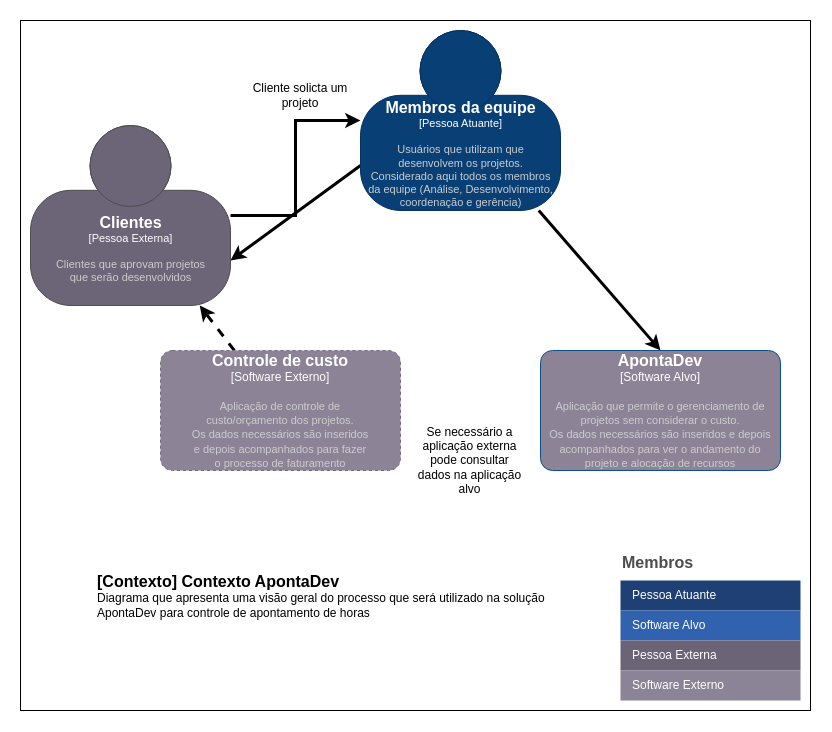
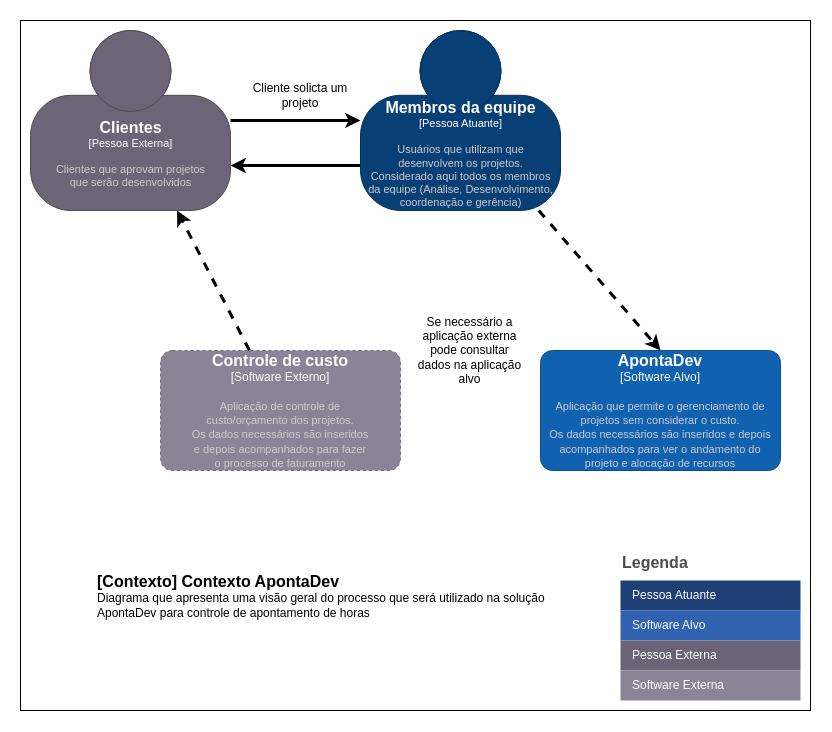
(131, 216) -> (131, 121)
(598, 279) -> (598, 279)
(661, 411) -> (661, 411)
(470, 461) -> (470, 351)
(653, 563) -> (653, 563)
(685, 686) -> (685, 686)
